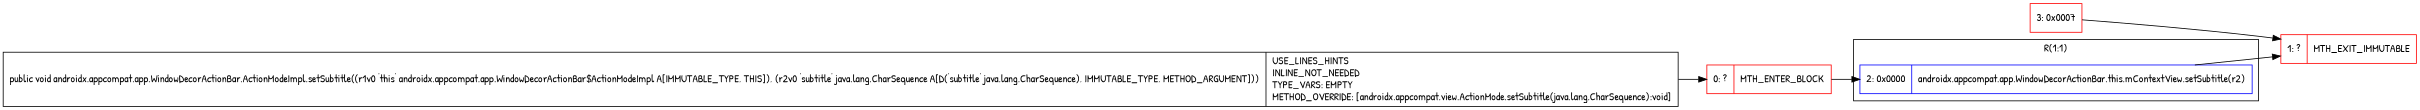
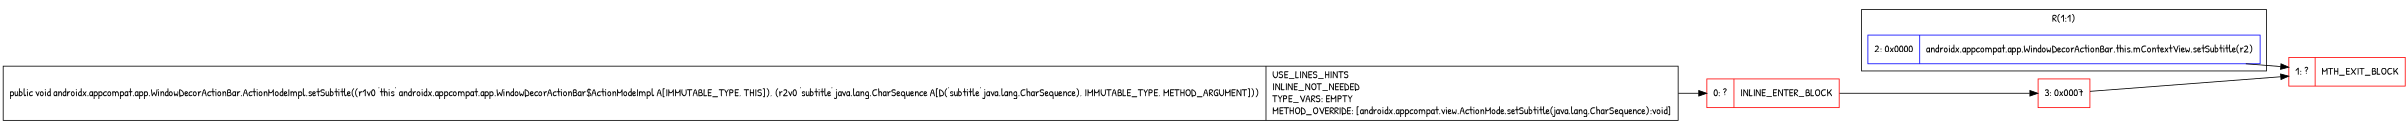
(2362, 49) -> (2360, 71)
(1783, 79) -> (1787, 93)
(1842, 79) -> (1935, 93)
